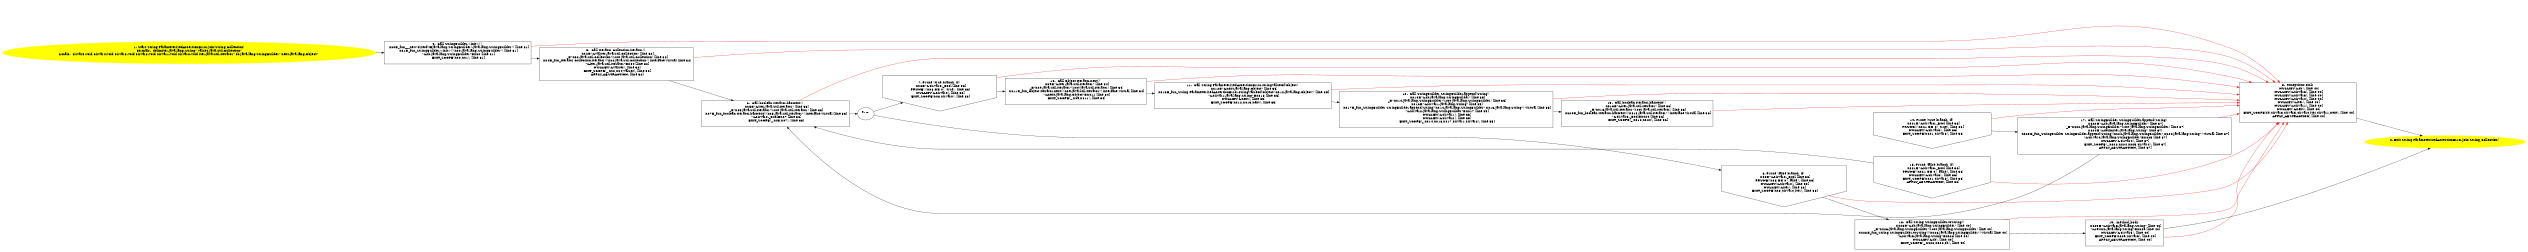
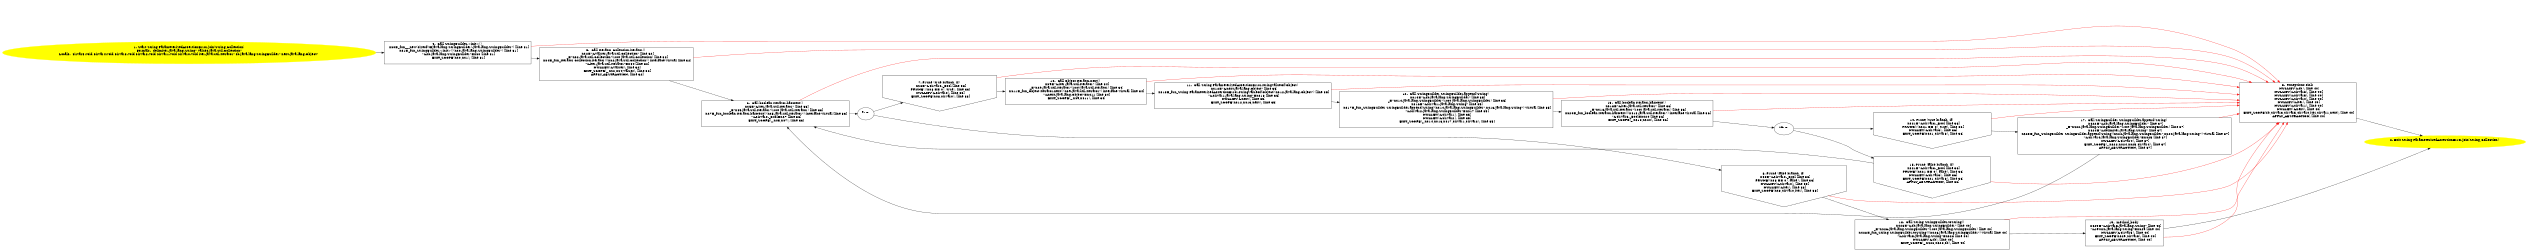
none -> (1784, 129)
